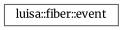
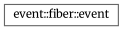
(61, 15) -> (61, 15)
